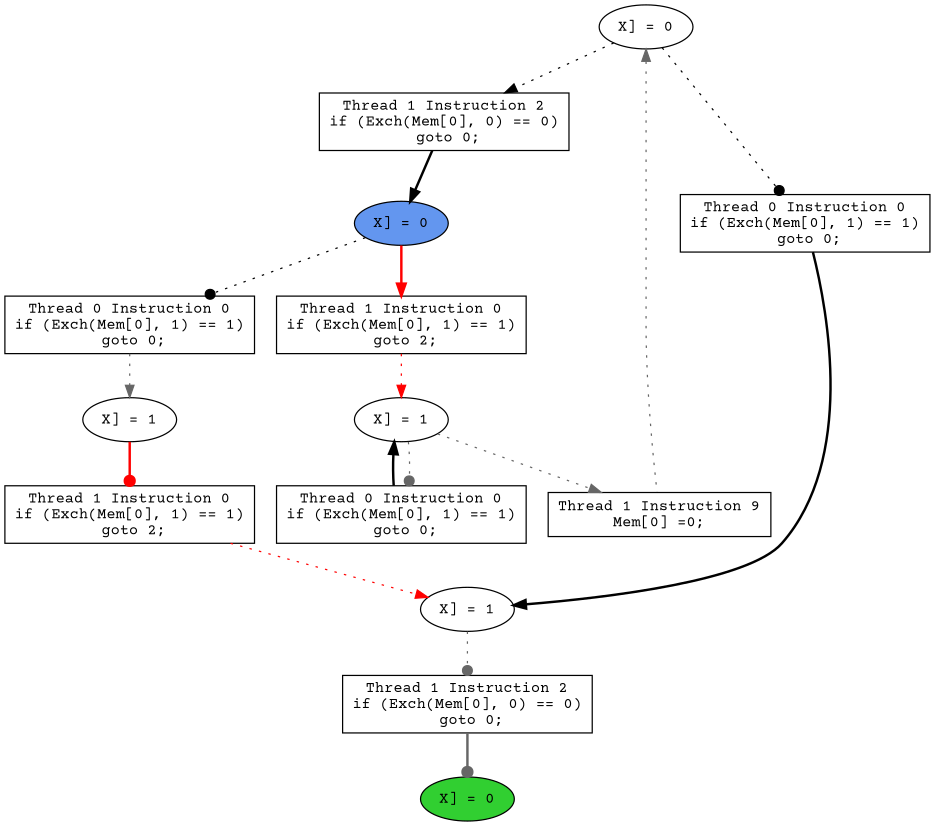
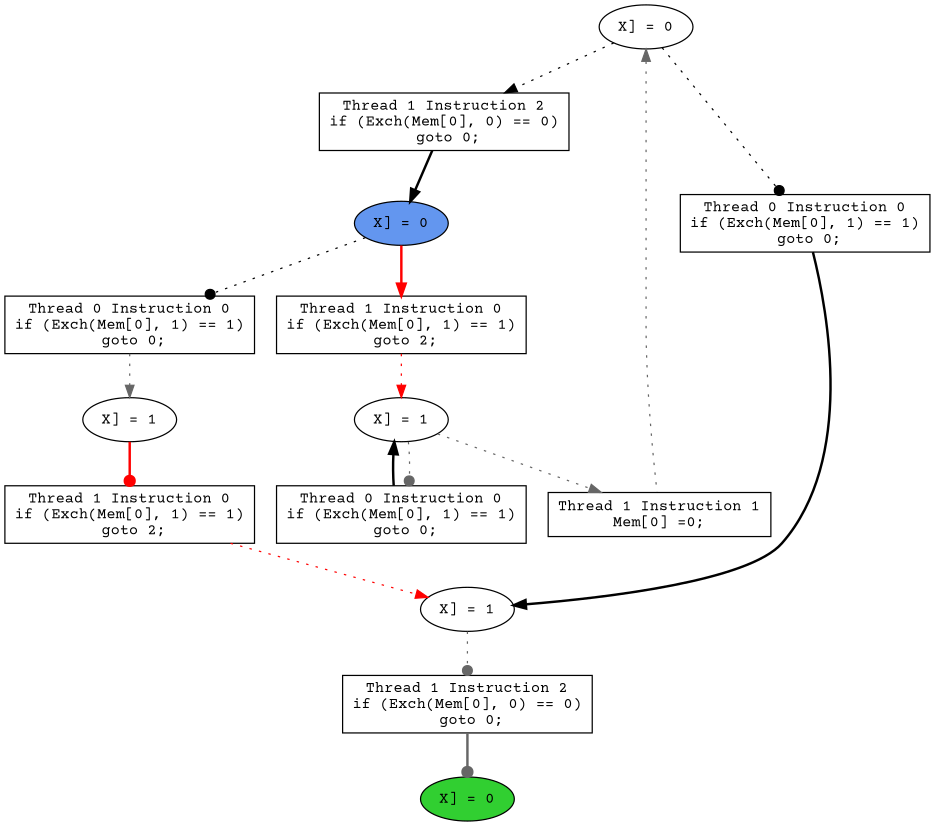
(660, 515) -> (660, 515)
